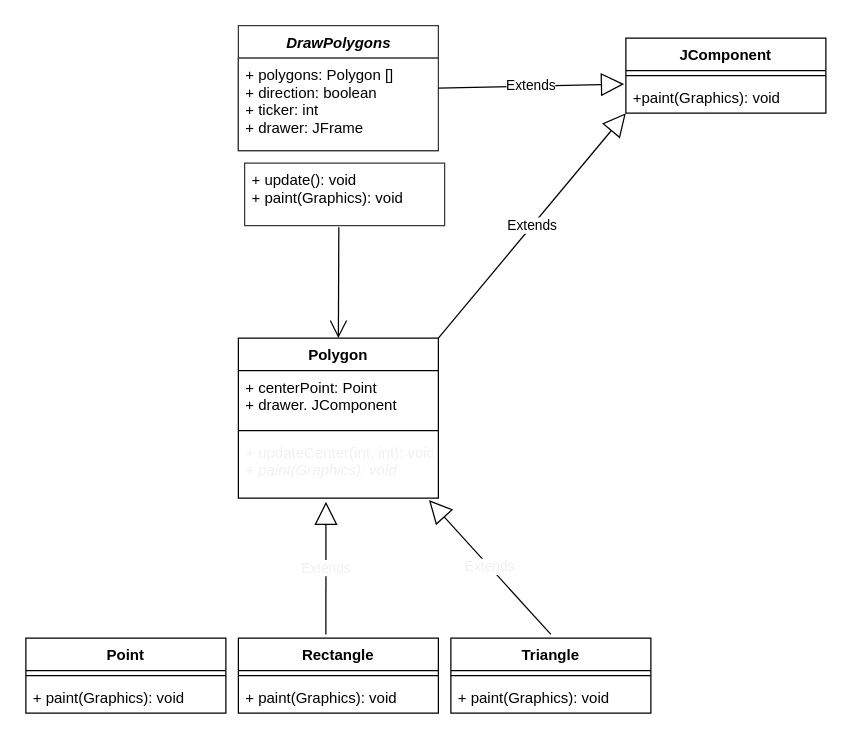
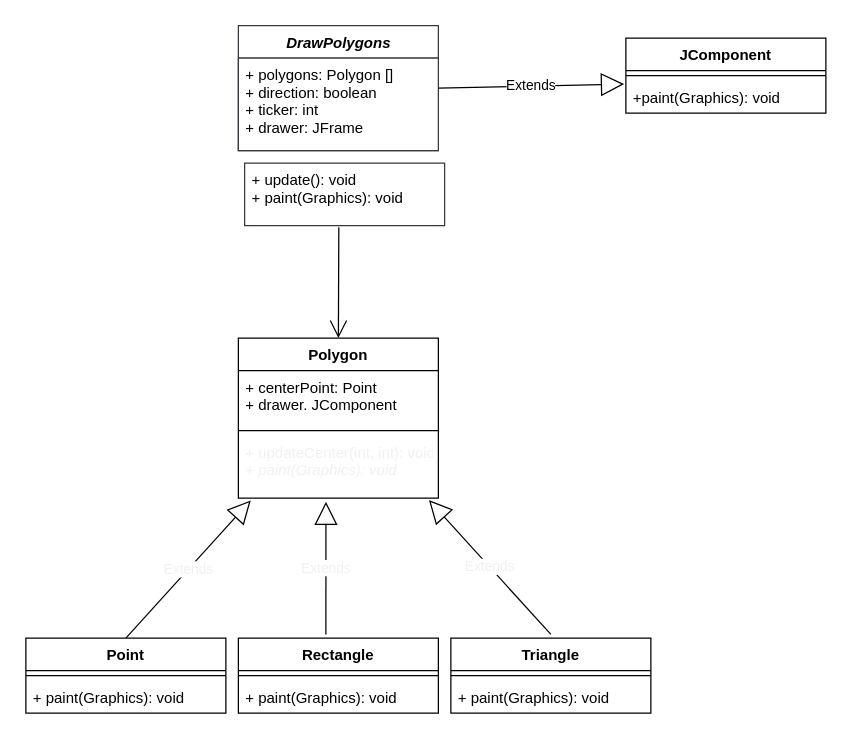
(525, 234) -> none
none -> (154, 607)
